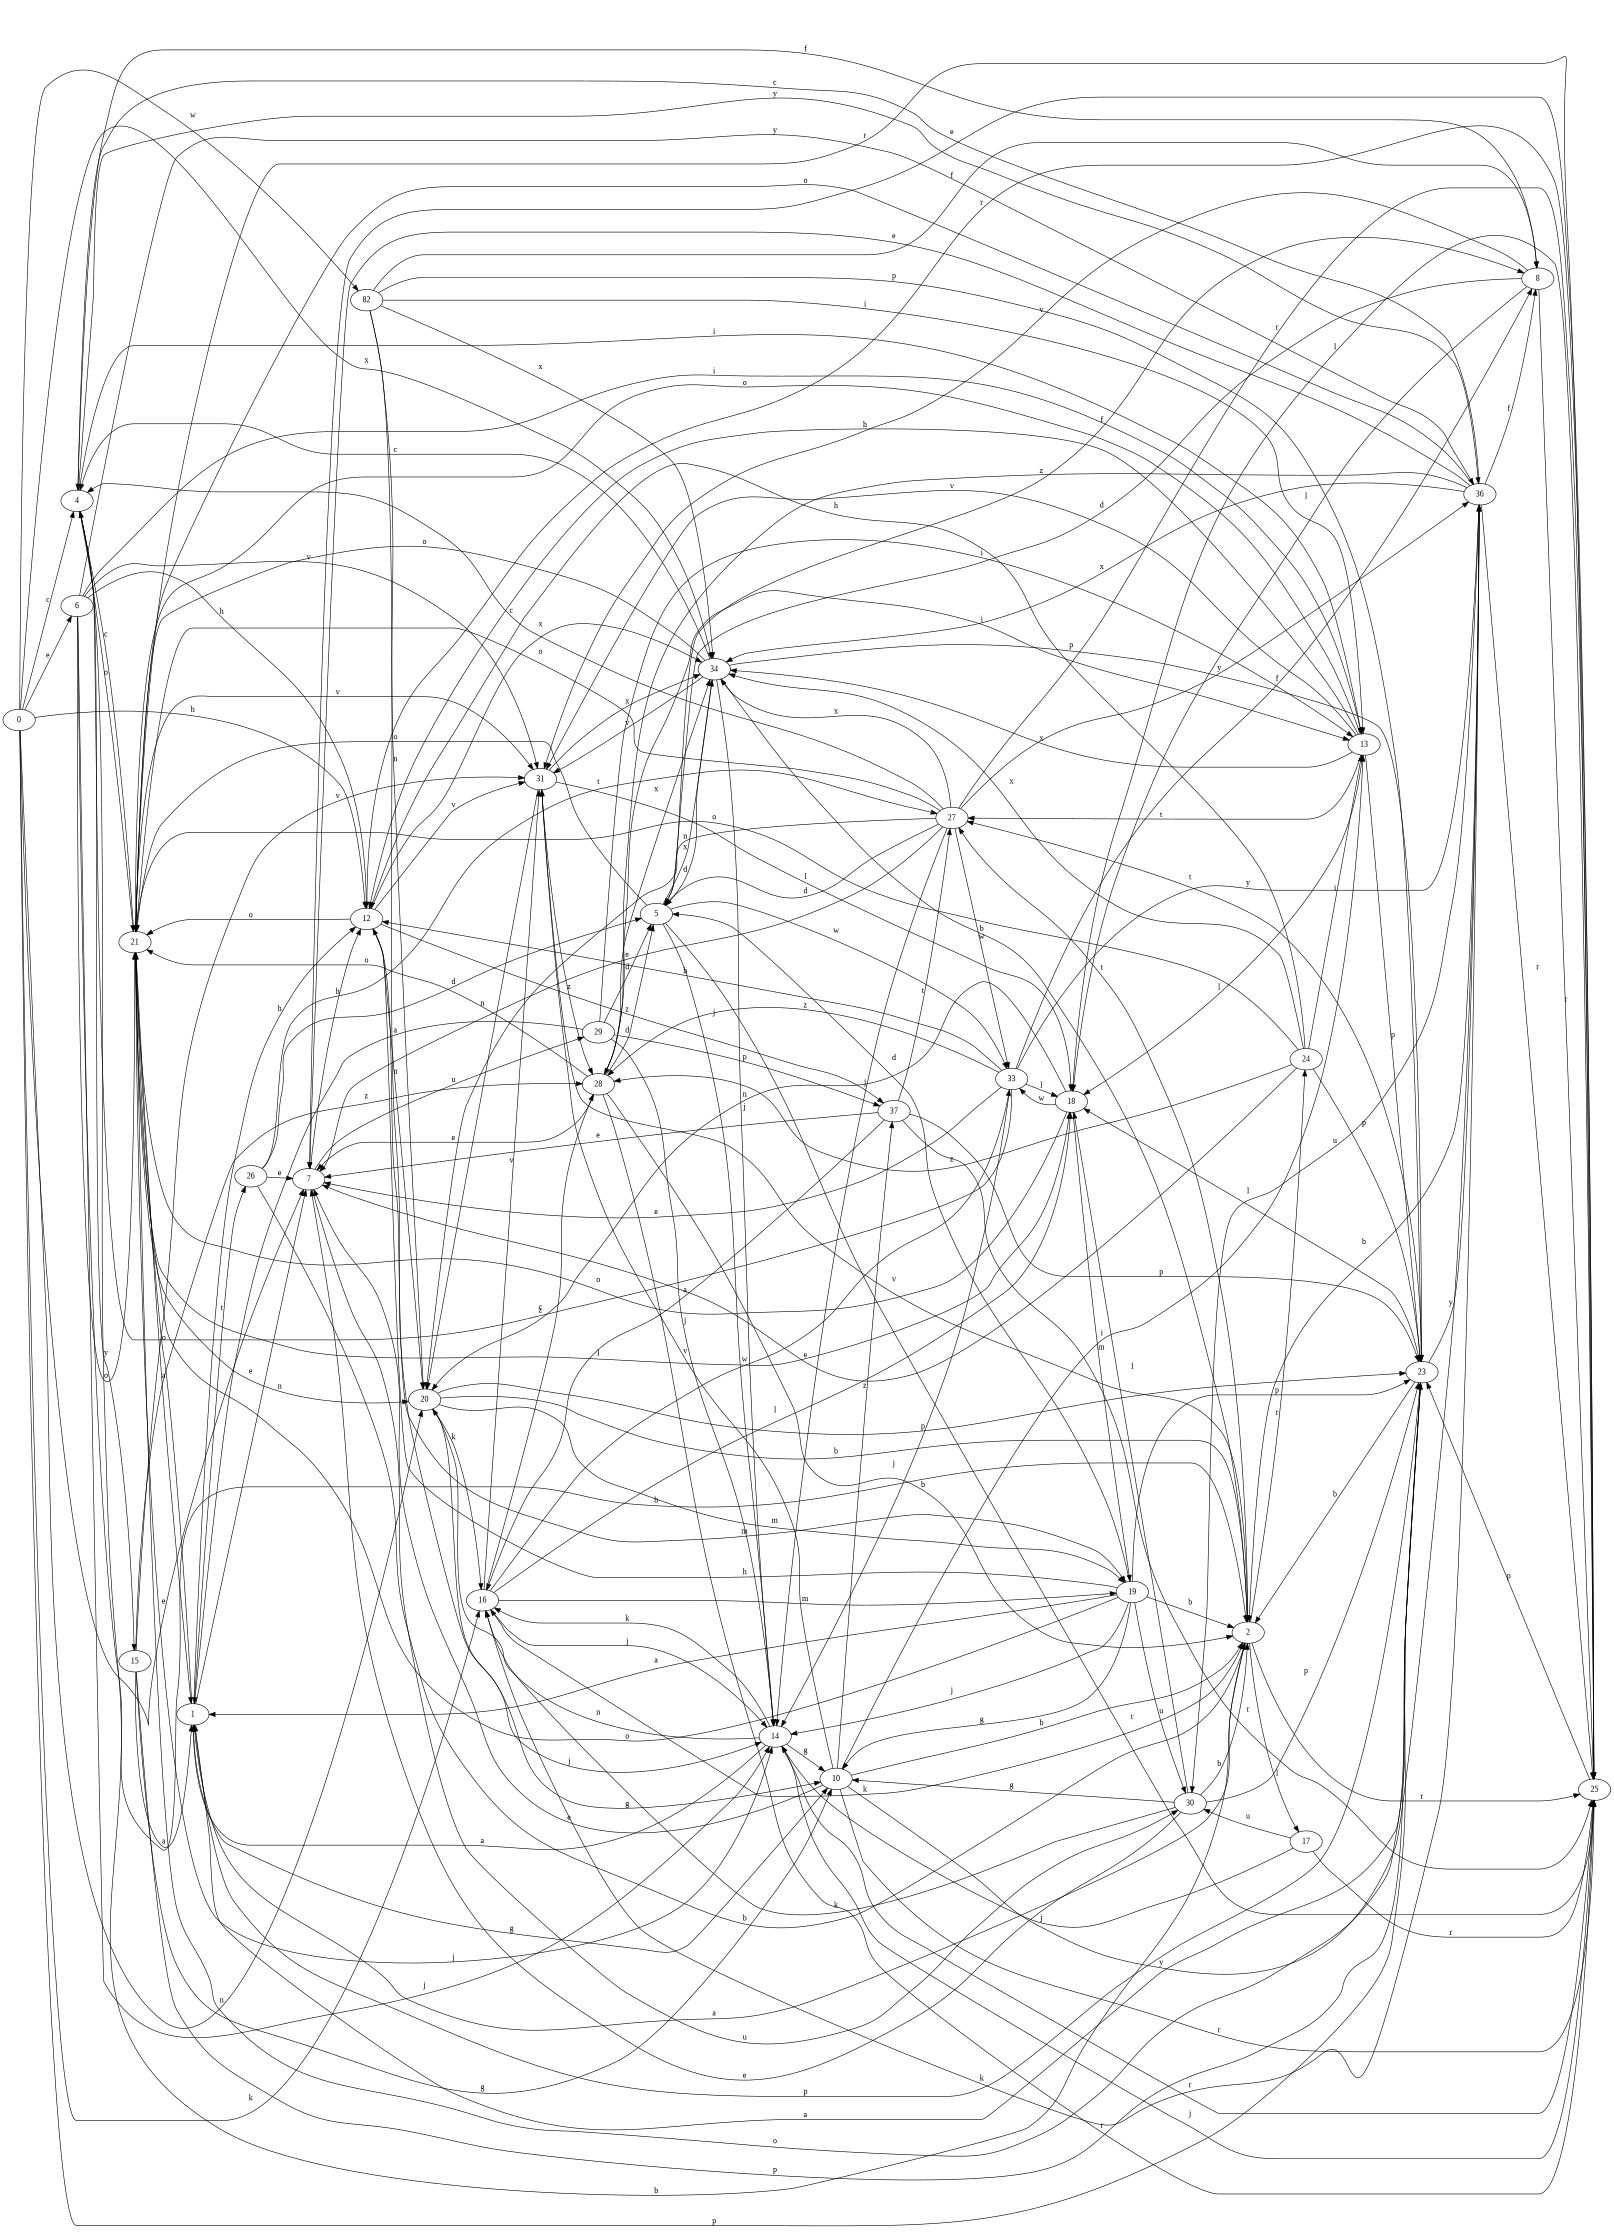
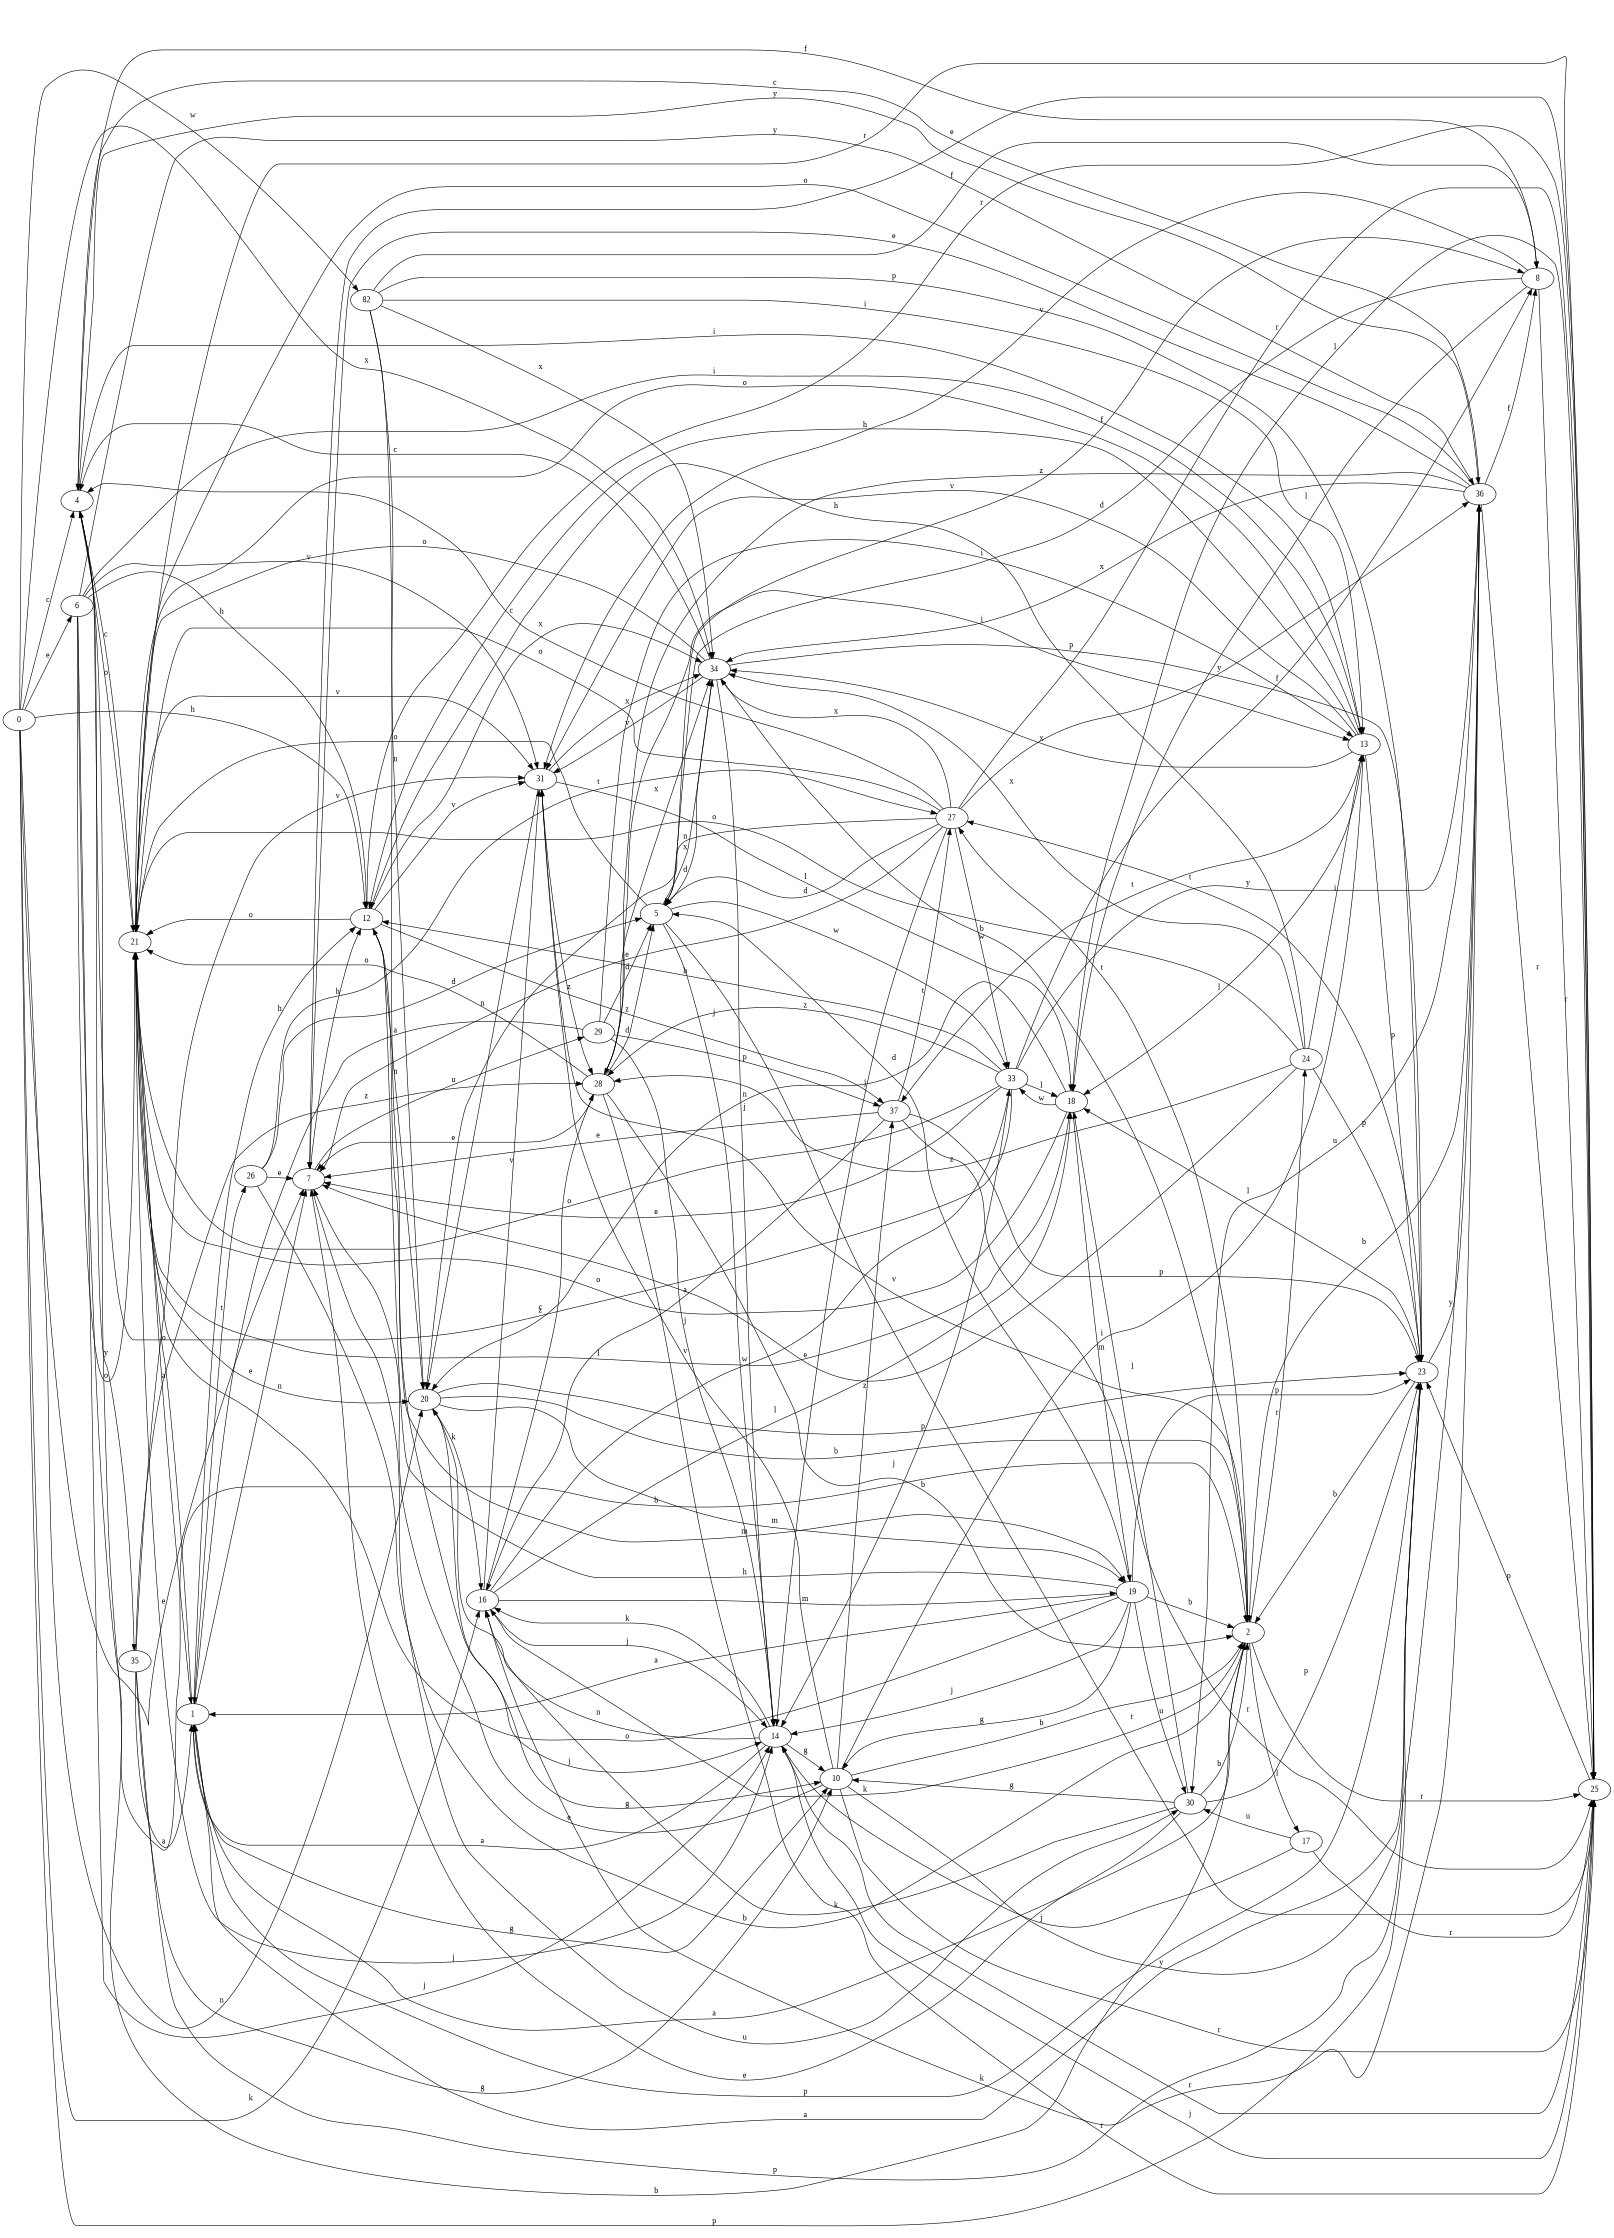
(1185, 819) -> (1123, 900)
(135, 1661) -> (135, 1661)
(554, 2131) -> (499, 1226)
